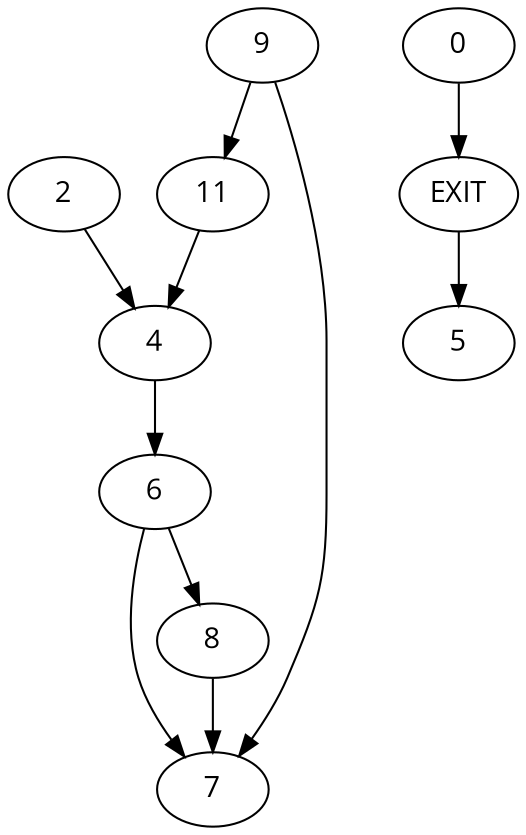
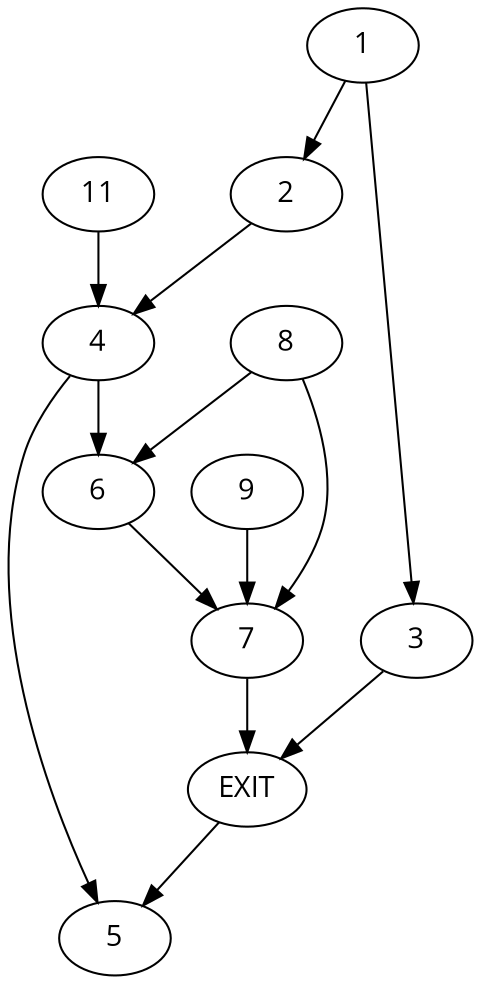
none -> (363, 45)
(459, 45) -> (417, 641)
(241, 110) -> none
(180, 557) -> (201, 411)
none -> (13, 628)
none -> (247, 705)
